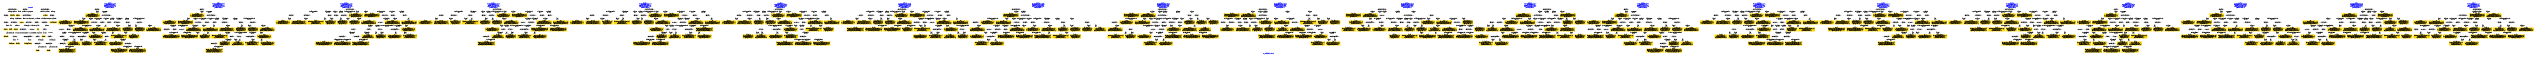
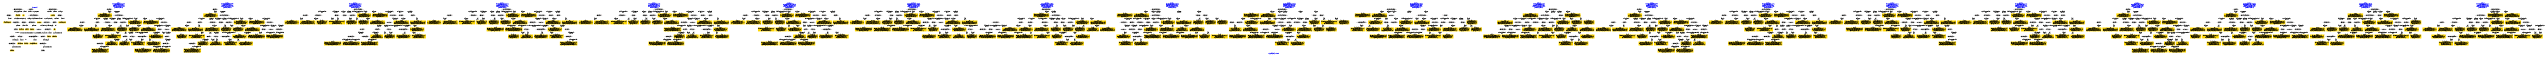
(18, 15) -> (23, 15)
none -> (7, 22)
(6, 29) -> (21, 29)
(38, 51) -> (43, 51)
